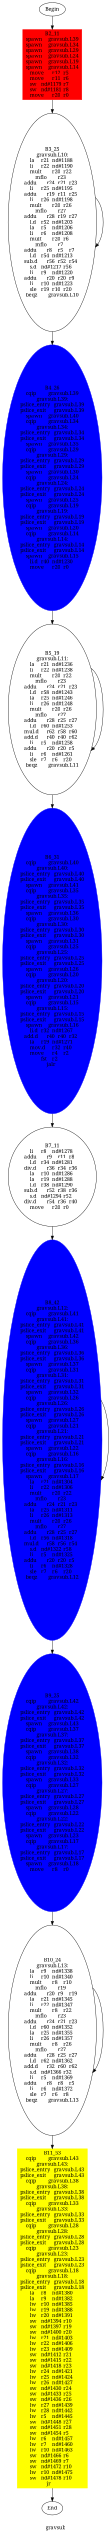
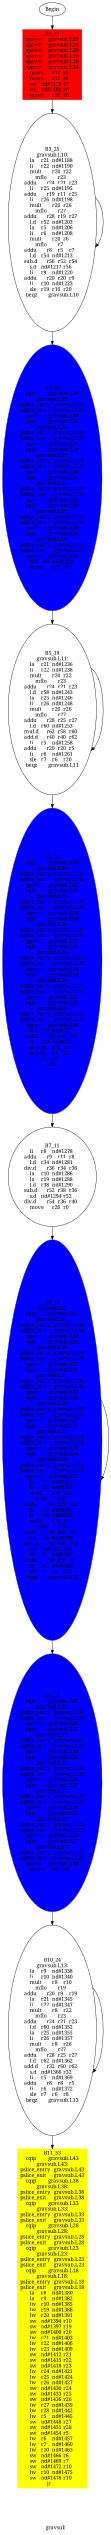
(52, 2508) -> none
